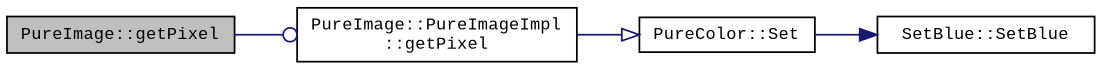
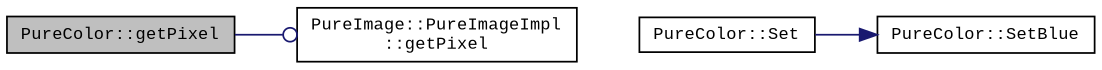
(121, 35) -> (121, 35)
(599, 35) -> none
(986, 35) -> (986, 35)
